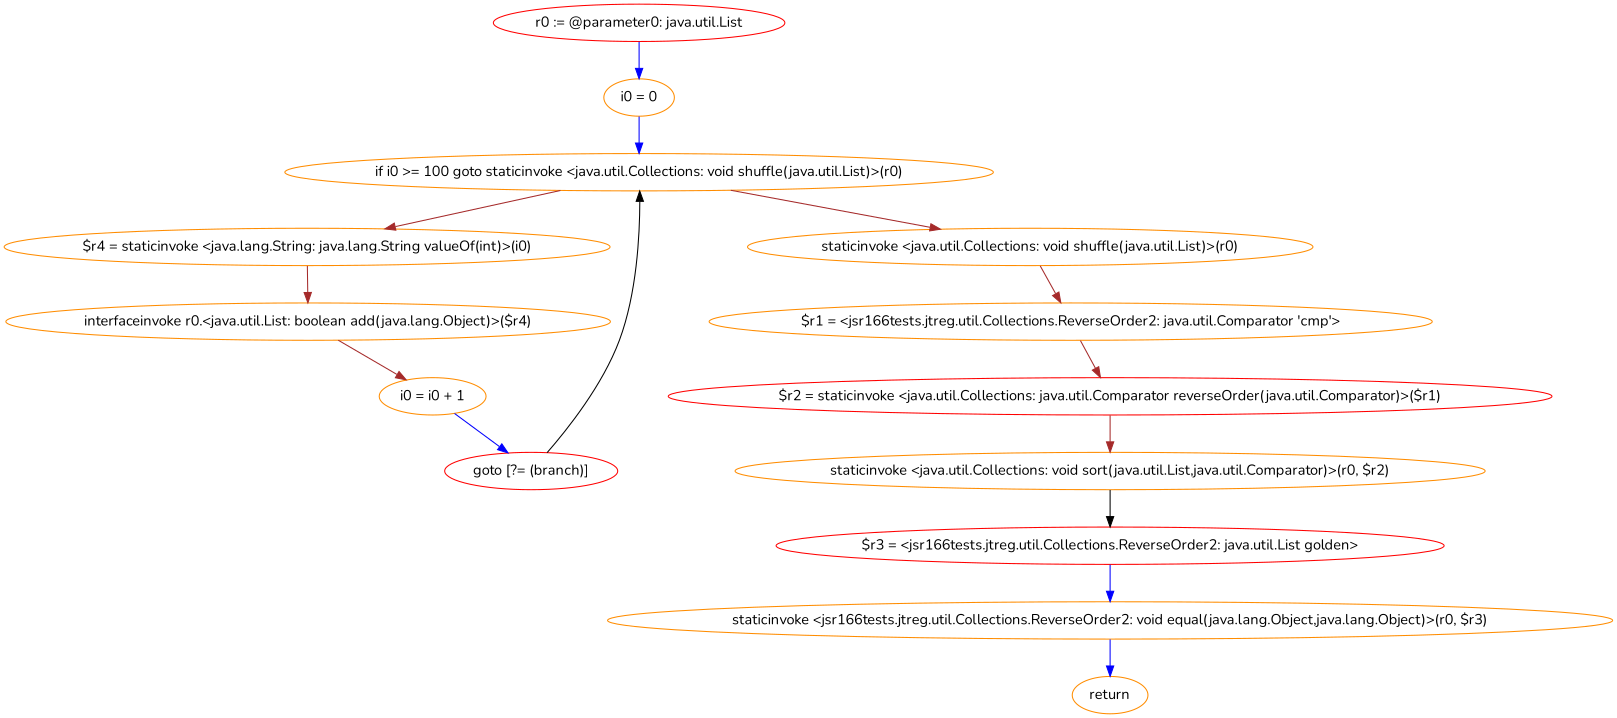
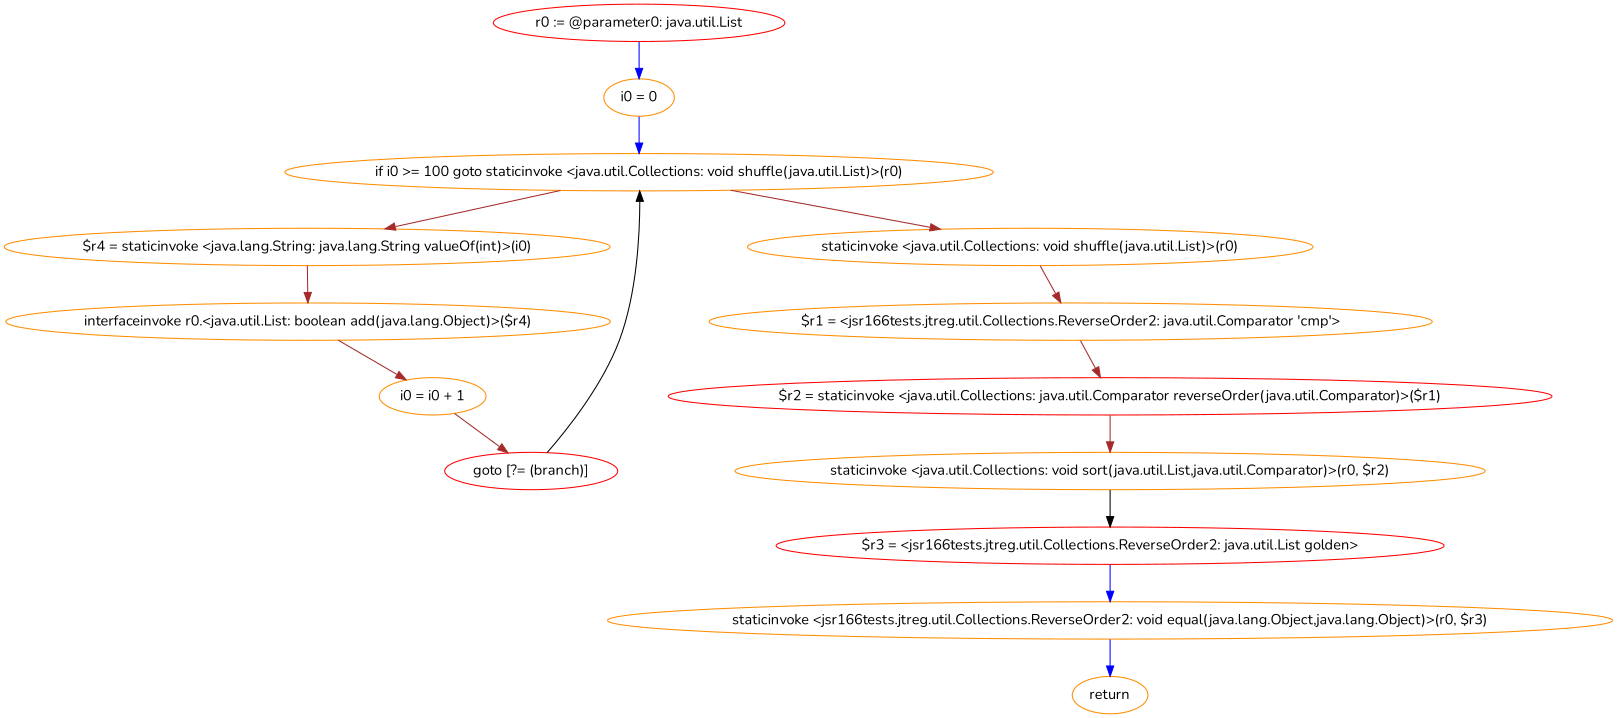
(477, 430) -> (477, 430)
